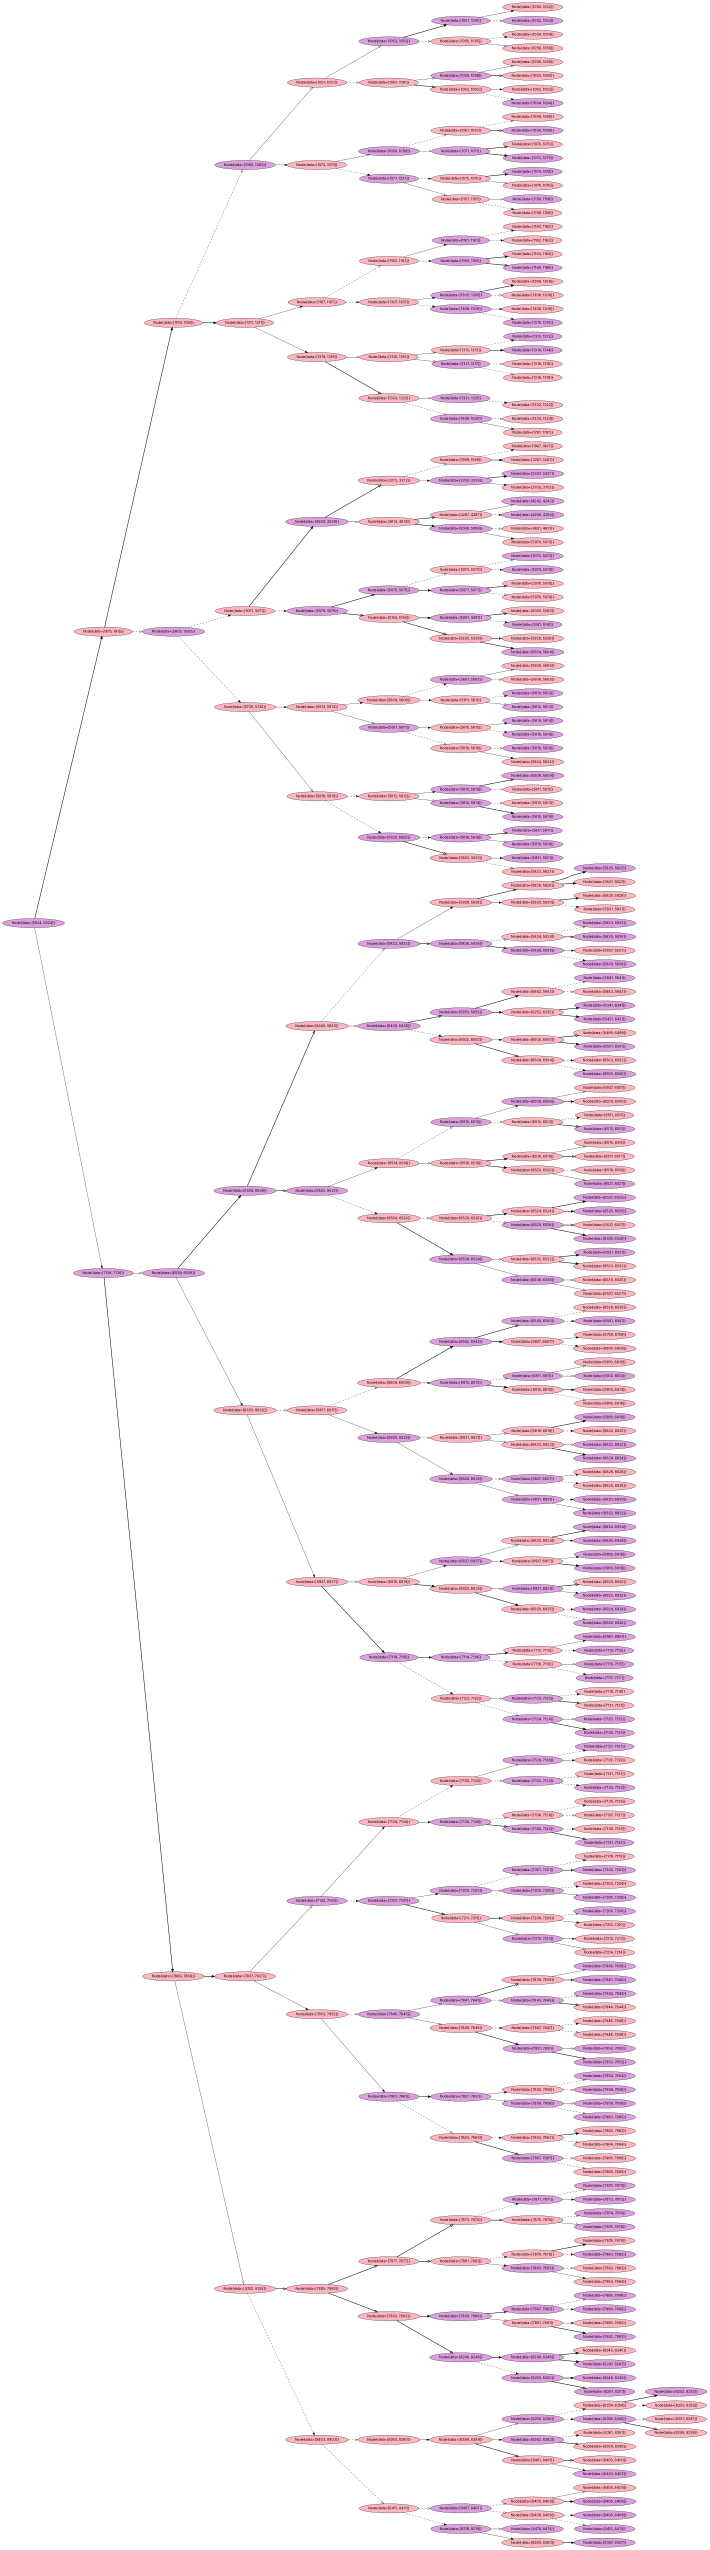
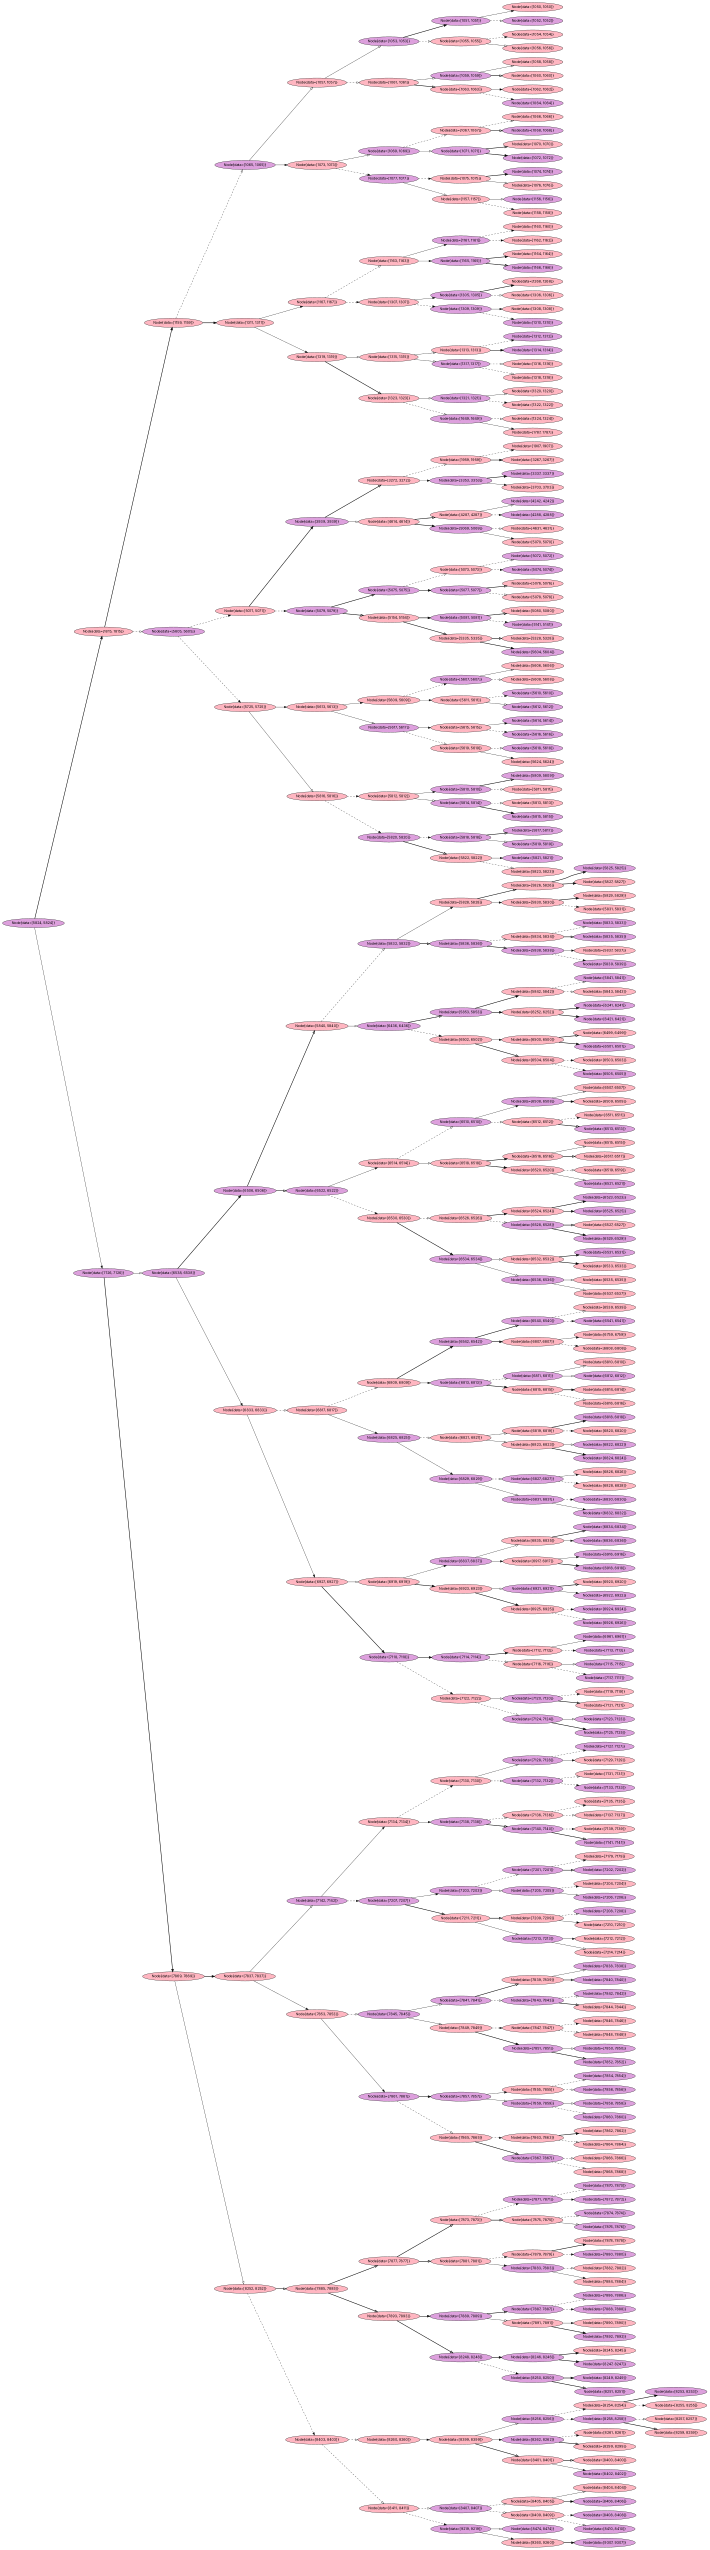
none -> (533, 391)
